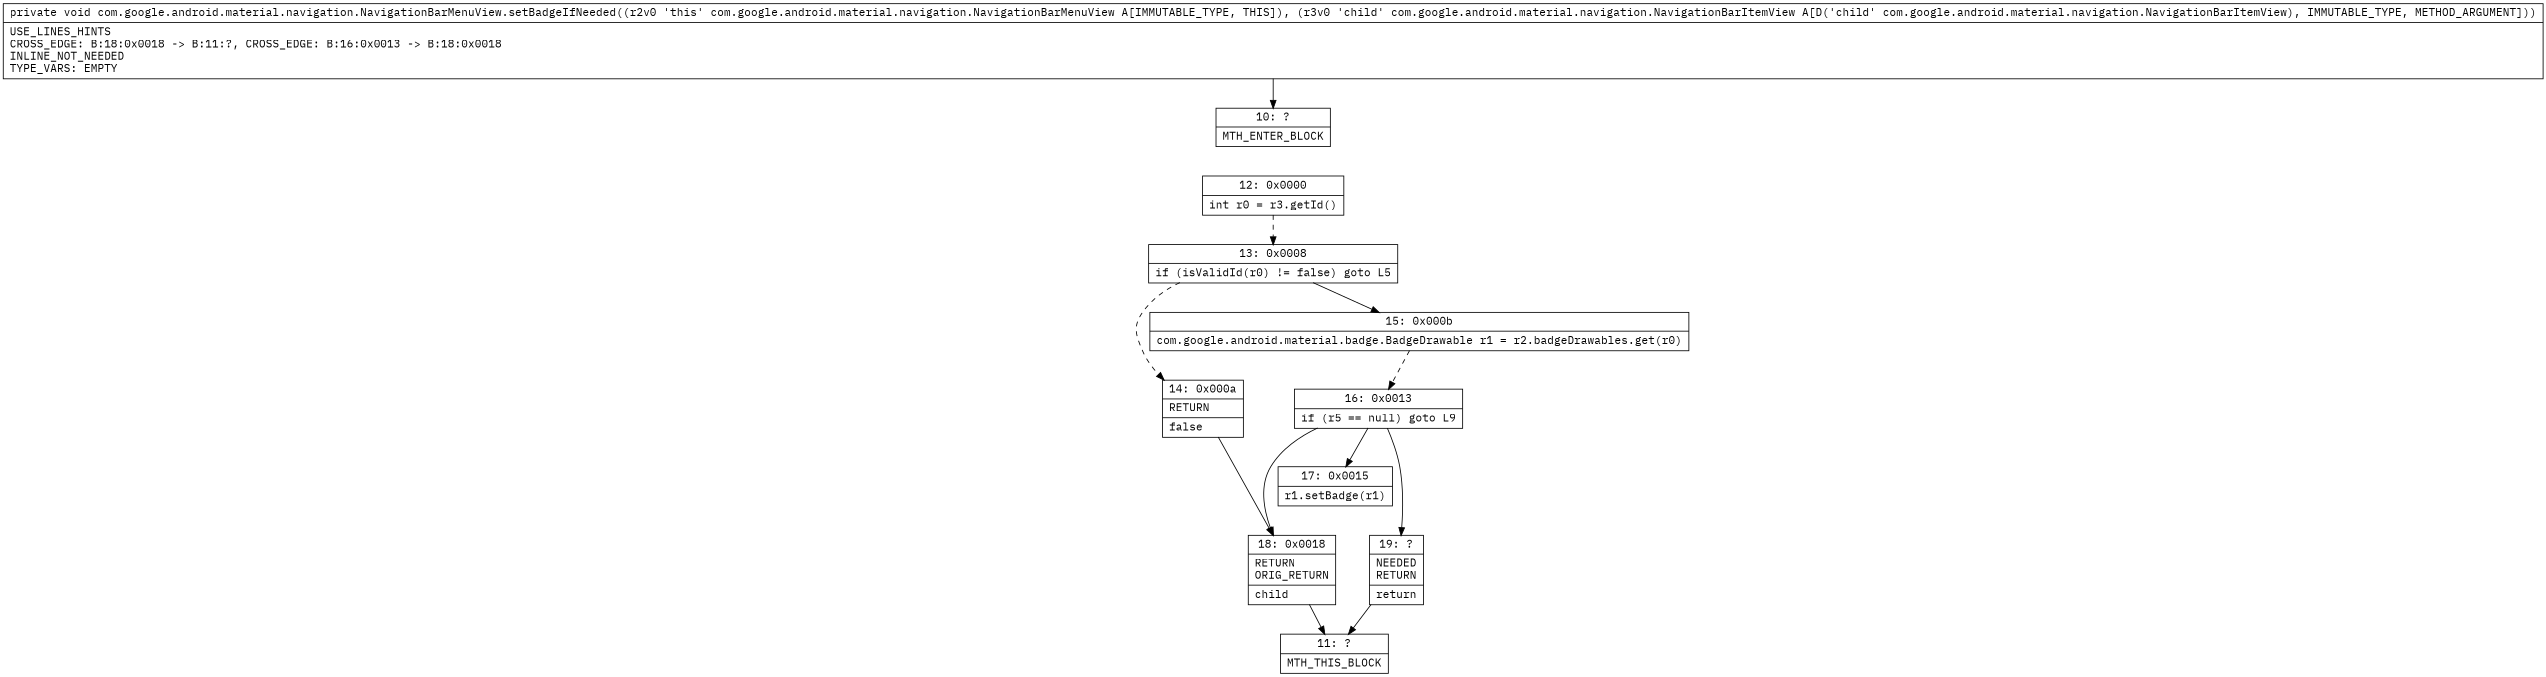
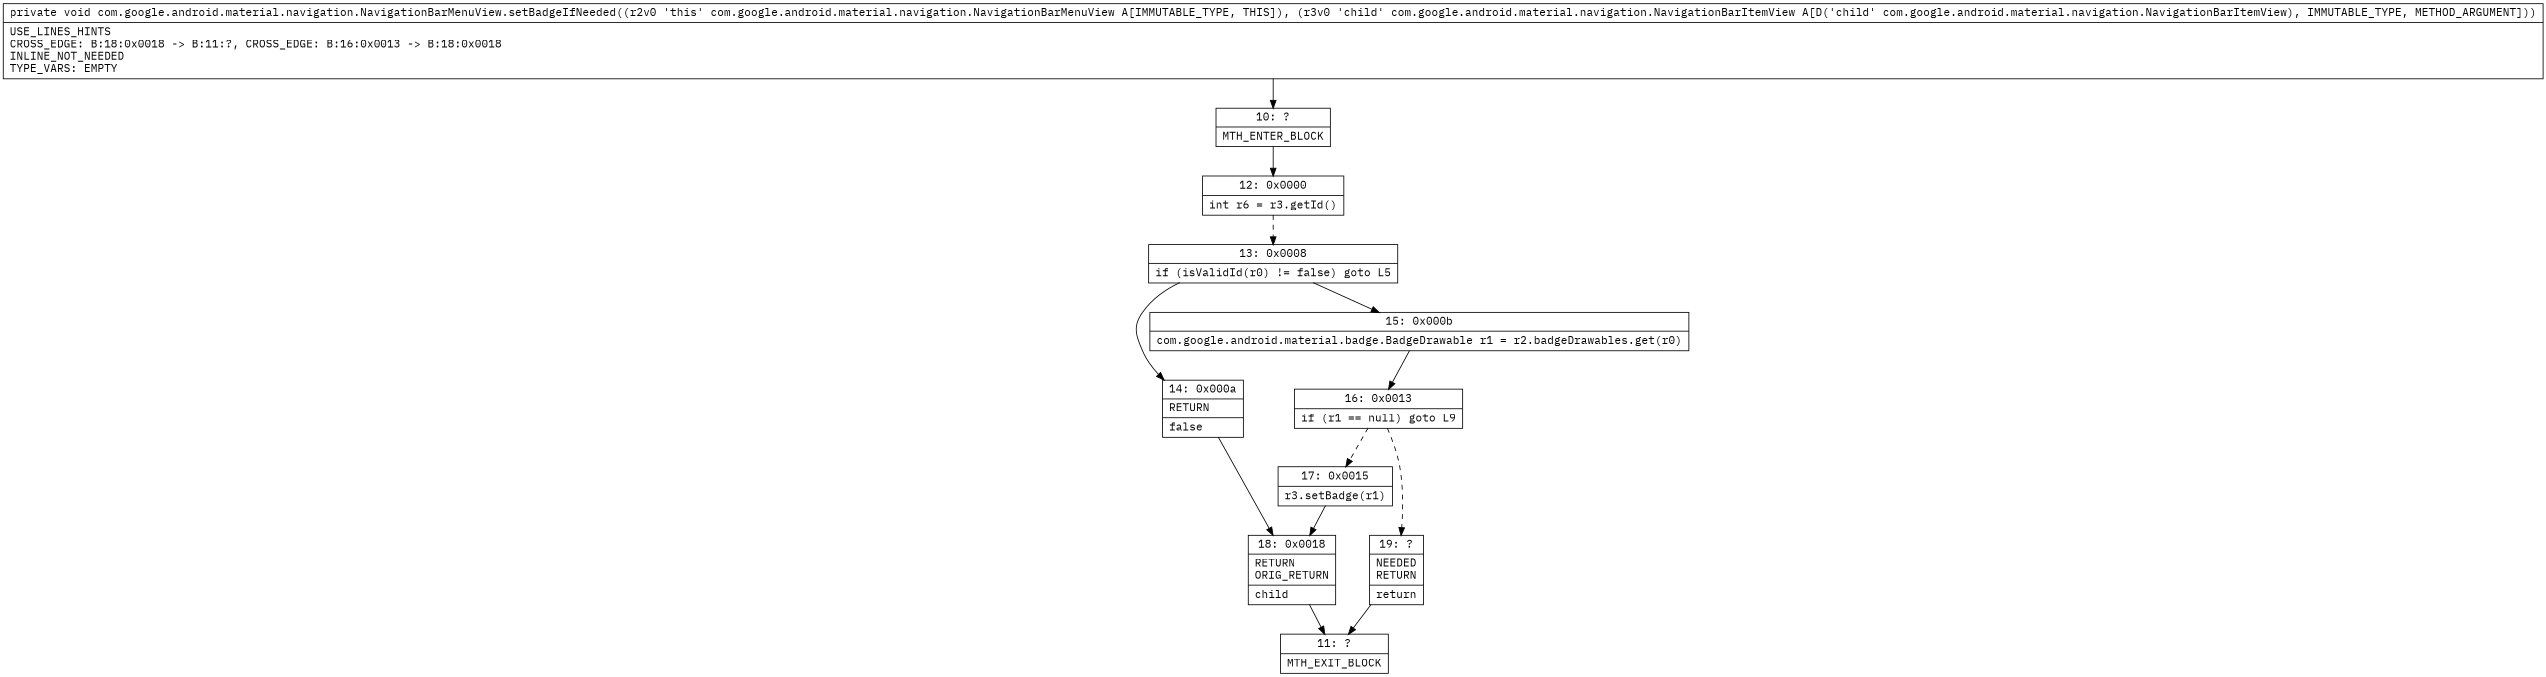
none -> (1273, 157)
(1273, 205) -> (1273, 205)
(1138, 322) -> (1138, 322)
(1401, 366) -> (1401, 366)
(1379, 418) -> (1379, 418)
(1359, 444) -> (1359, 444)
(1270, 467) -> (1320, 517)
(1401, 477) -> (1401, 477)
(1335, 496) -> (1335, 496)
(1334, 663) -> (1334, 663)
